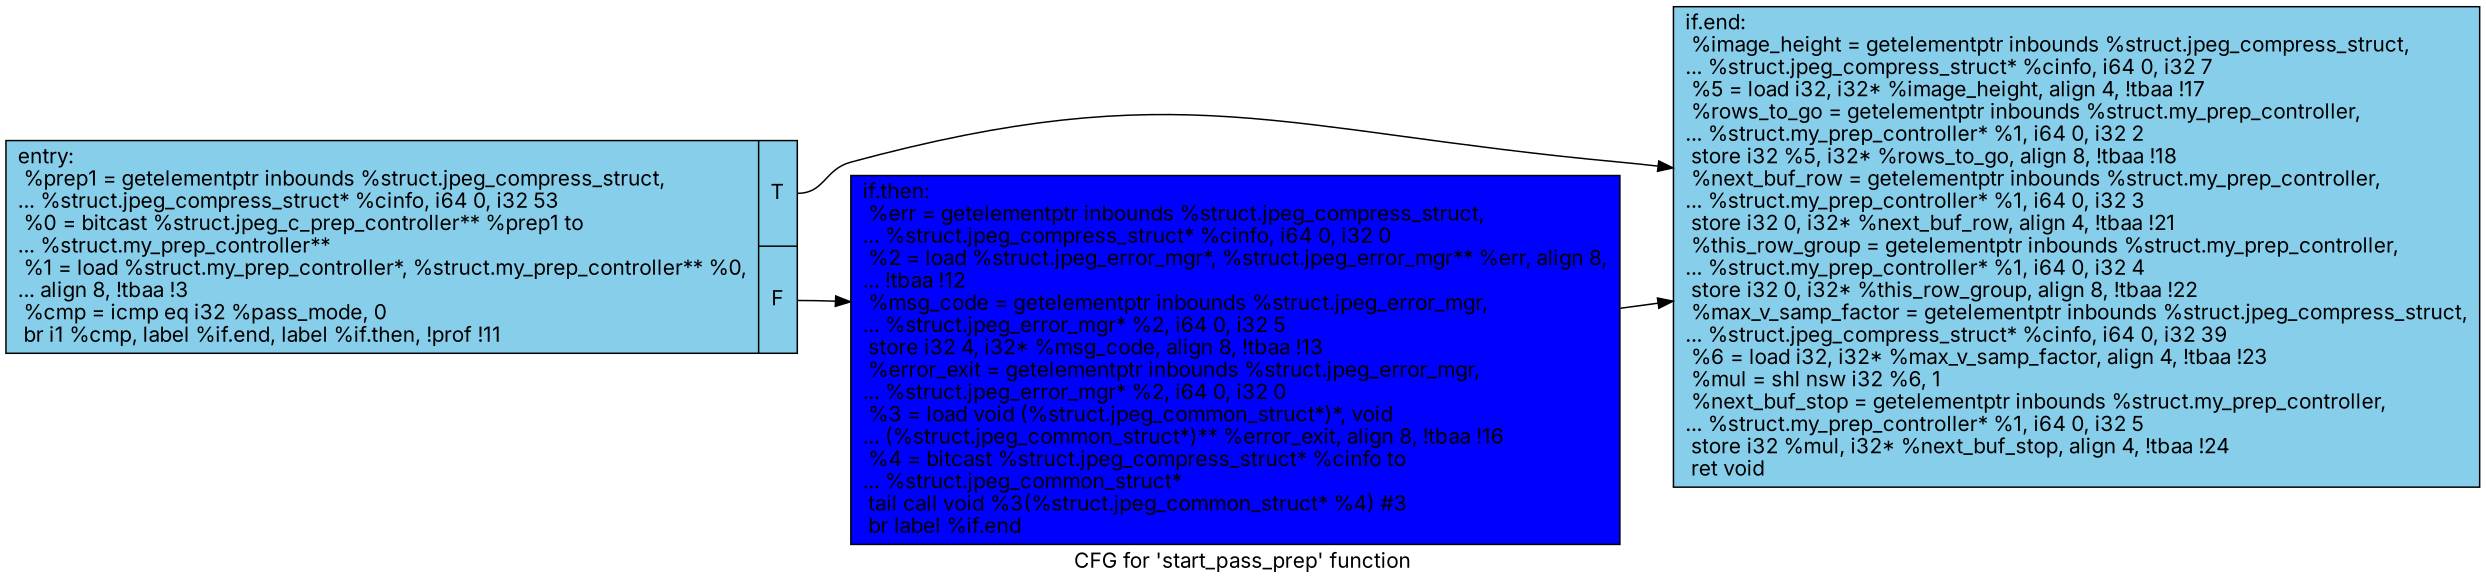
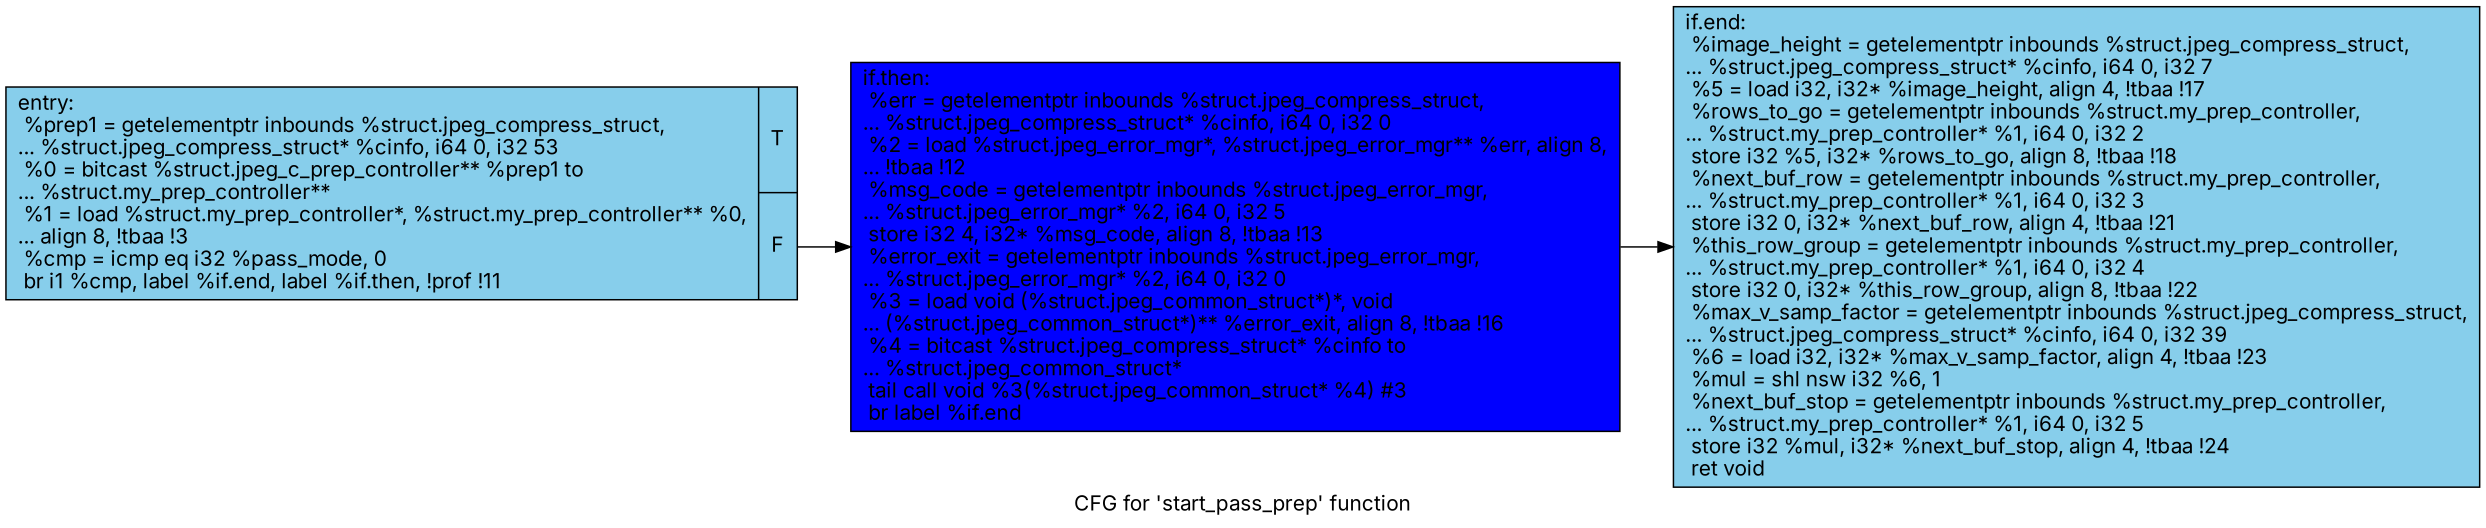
(1222, 117) -> none
